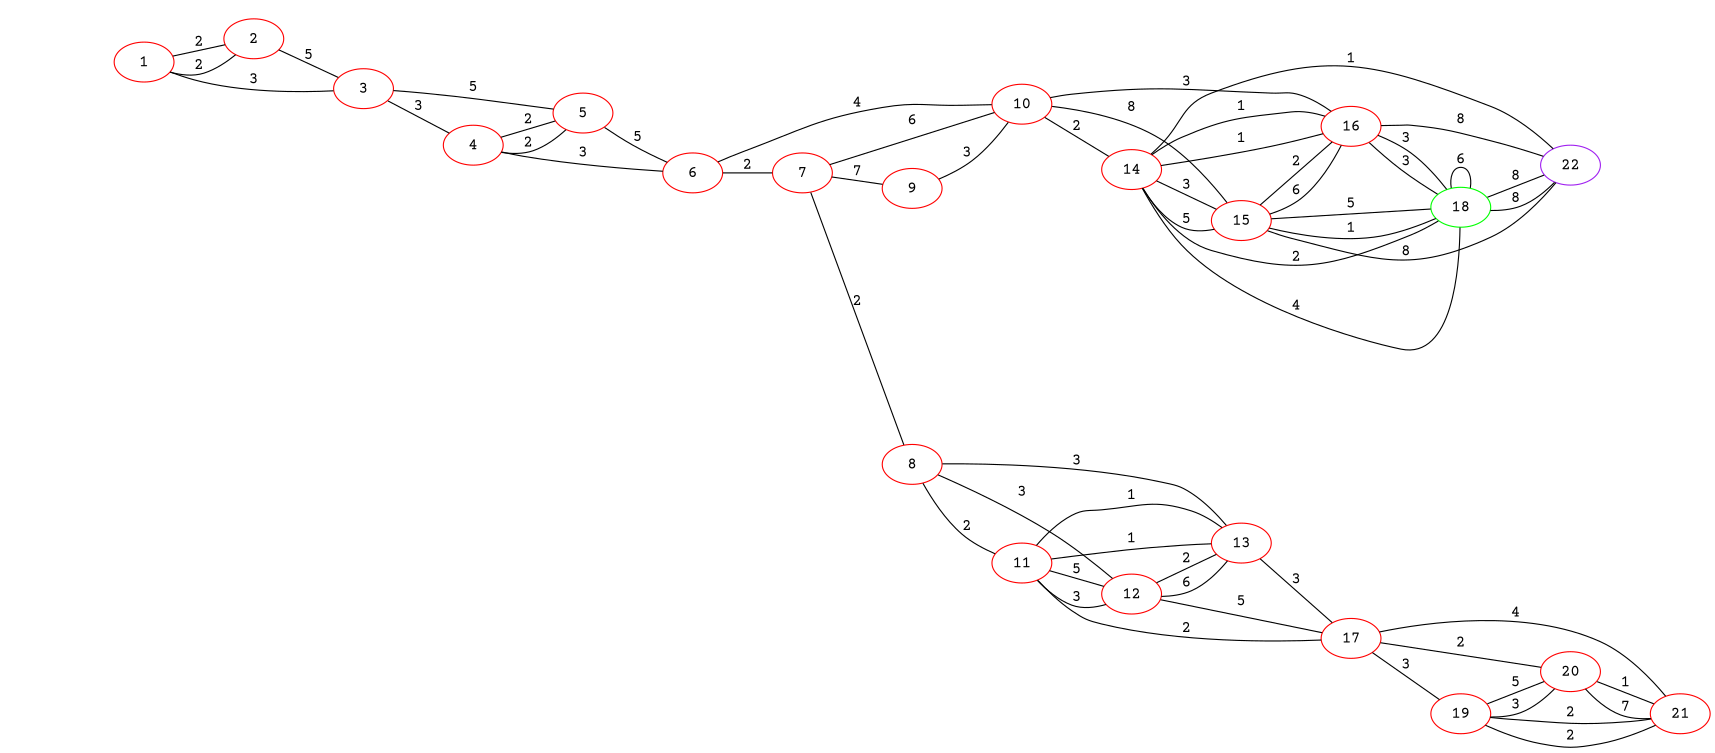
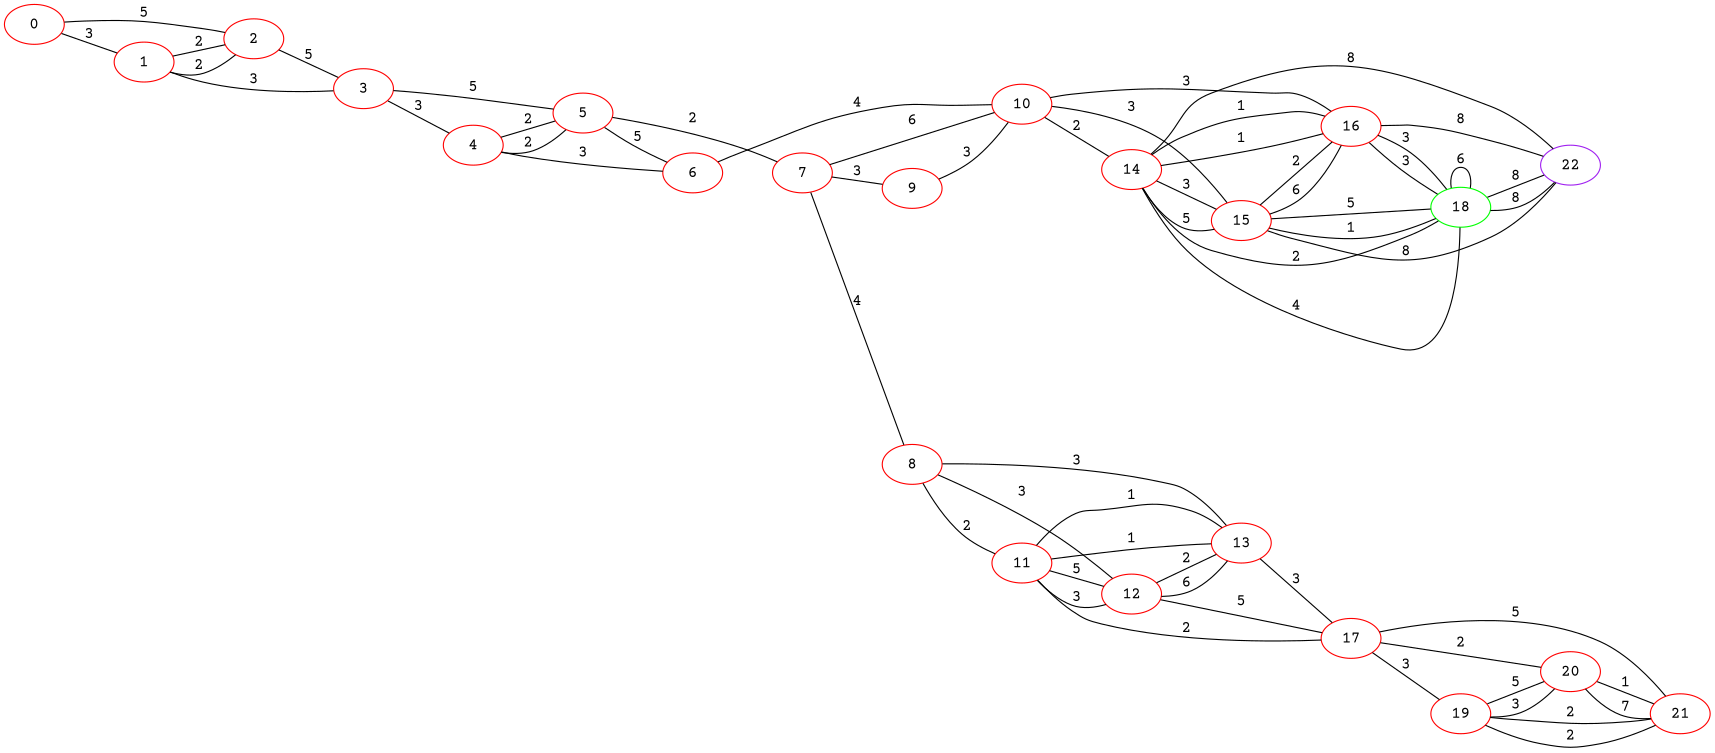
none -> (34, 24)
(1351, 58) -> (1351, 58)
(1132, 107) -> (1132, 107)
(857, 171) -> (857, 171)
(748, 173) -> (696, 135)
(857, 301) -> (857, 301)
(1516, 612) -> (1516, 612)
